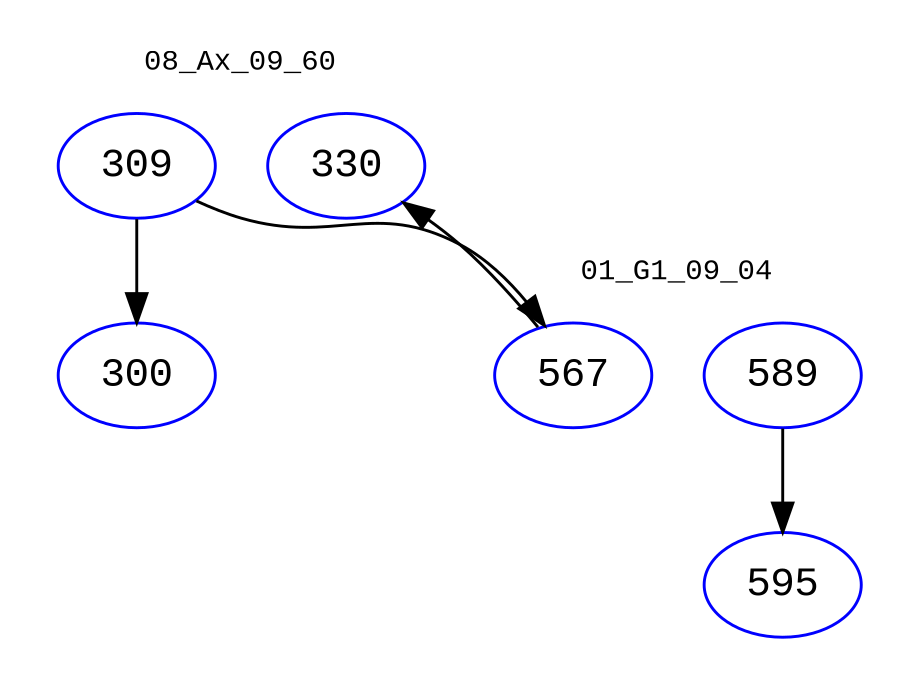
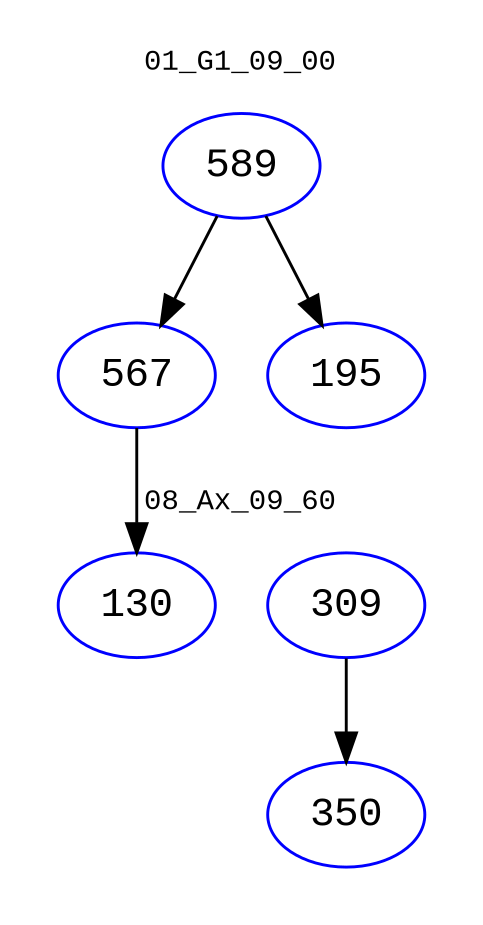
(346, 166) -> (137, 605)
(372, 224) -> (196, 258)
(678, 272) -> (242, 63)
(137, 375) -> (346, 815)
(783, 585) -> (346, 375)
